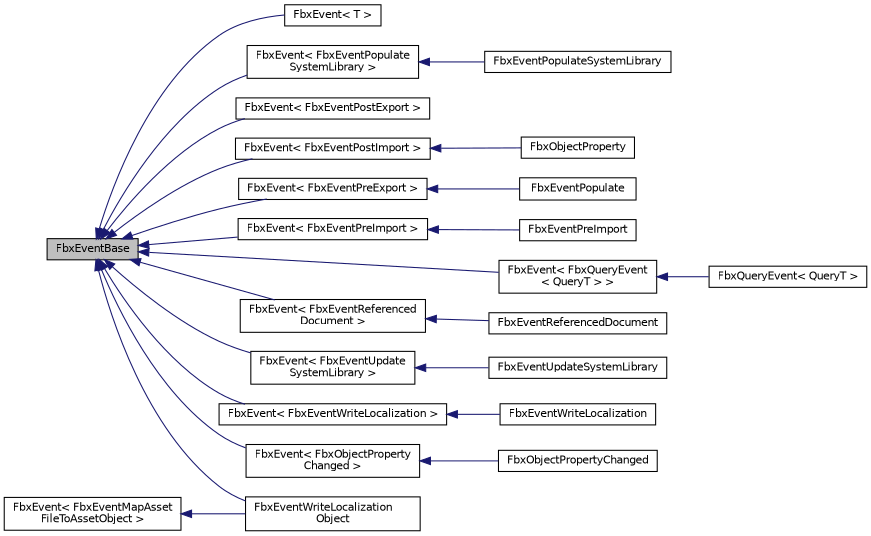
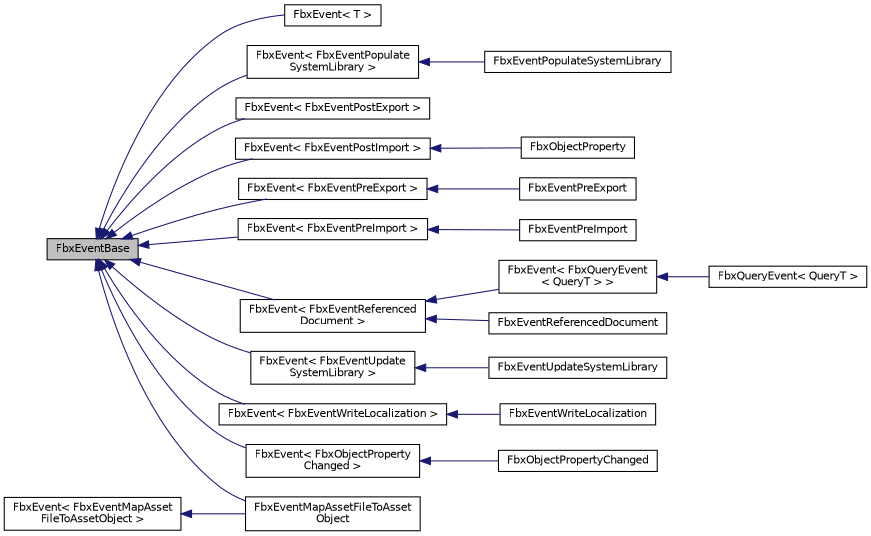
(578, 189) -> (578, 189)
(324, 262) -> (467, 294)
(333, 514) -> (333, 514)
